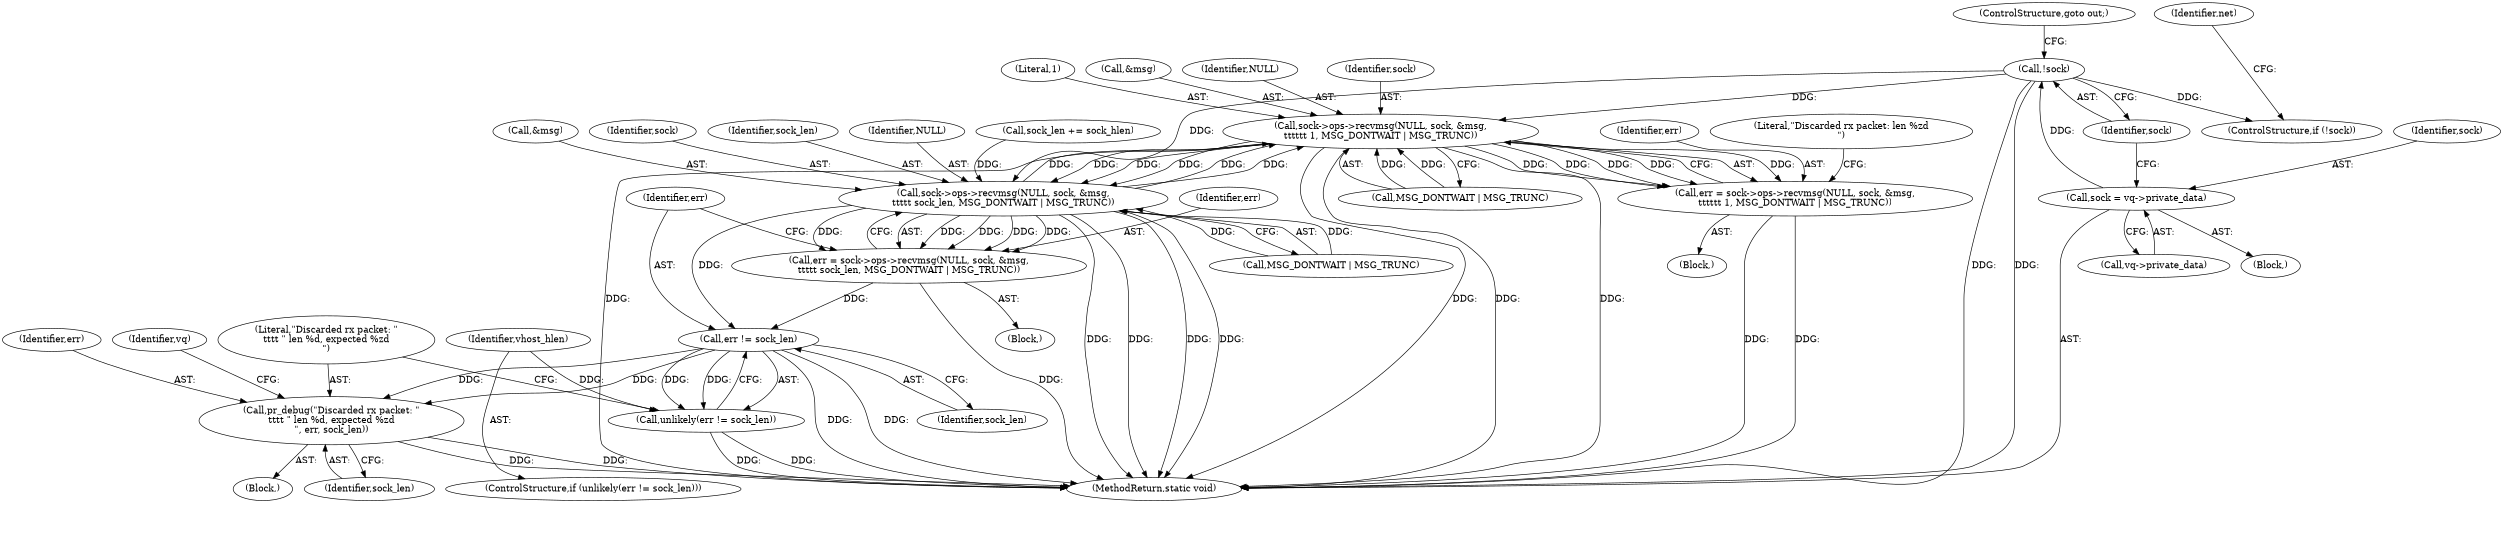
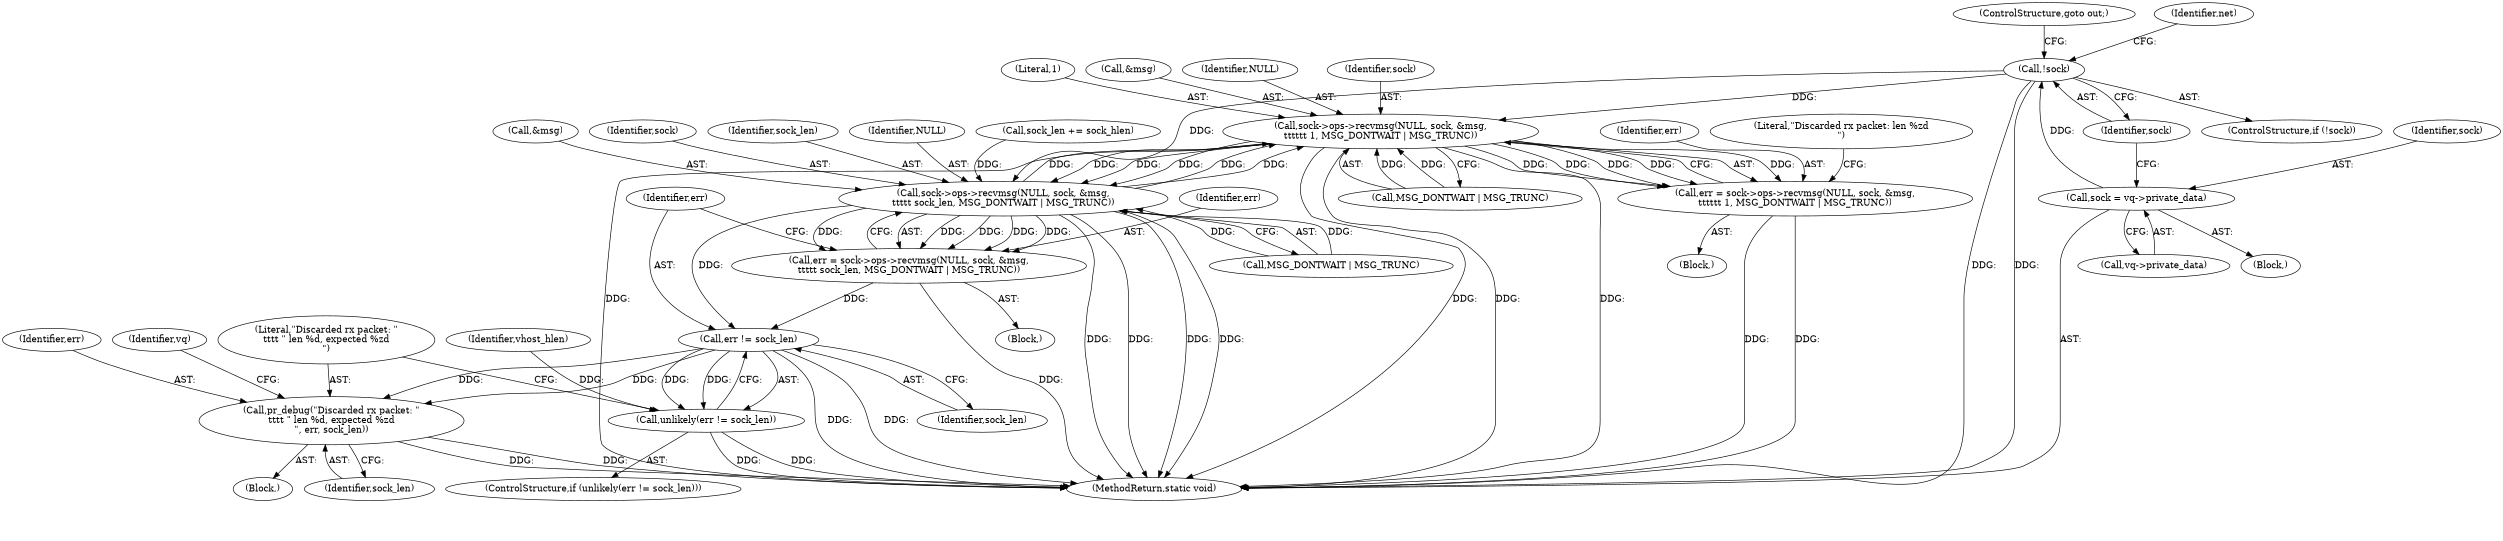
(2246, 70) -> (2126, 41)
(2191, 98) -> (2191, 98)
(484, 420) -> (653, 453)
